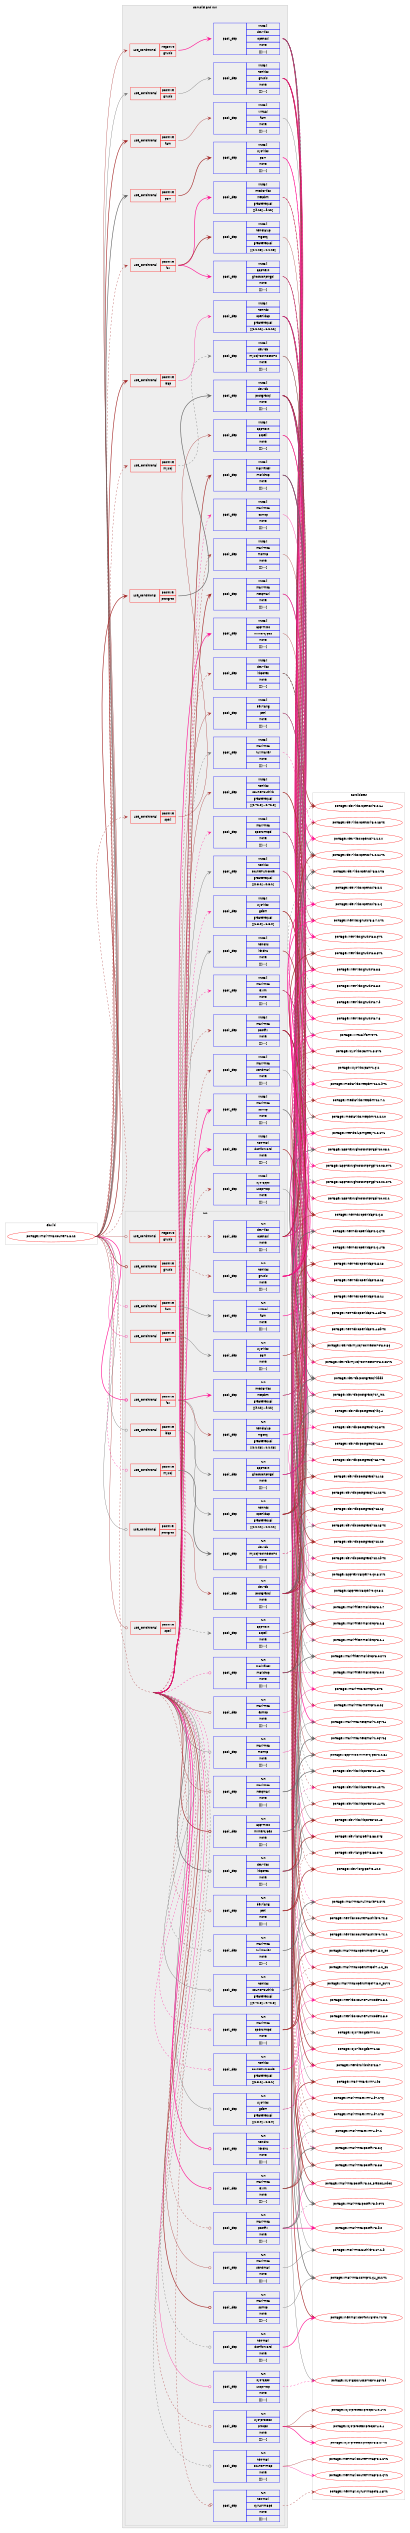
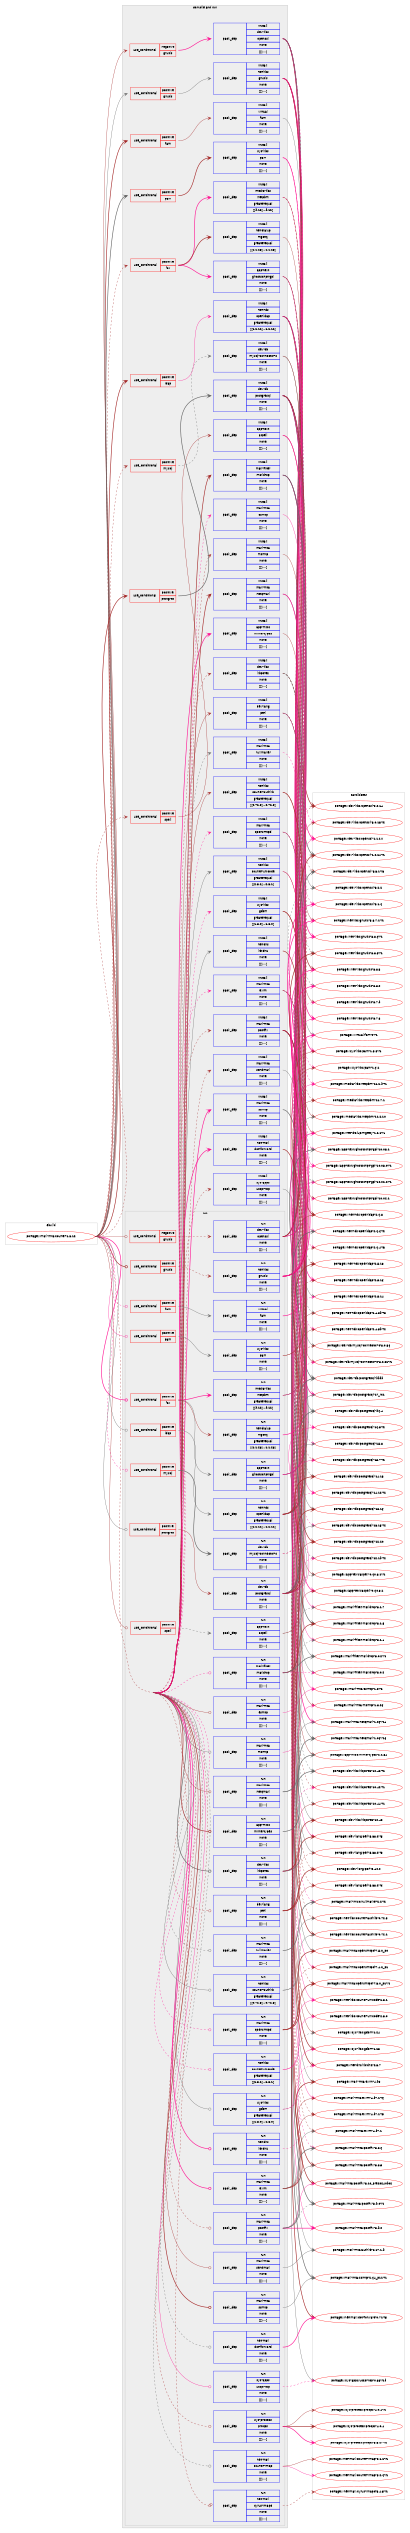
none -> (359, 1886)
(359, 1902) -> (359, 1902)
